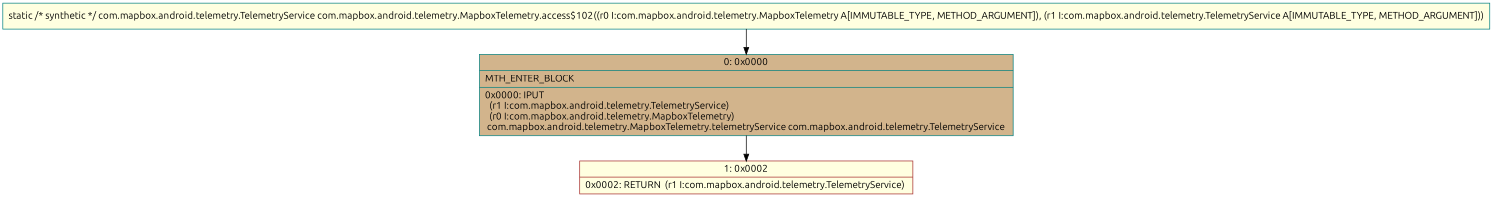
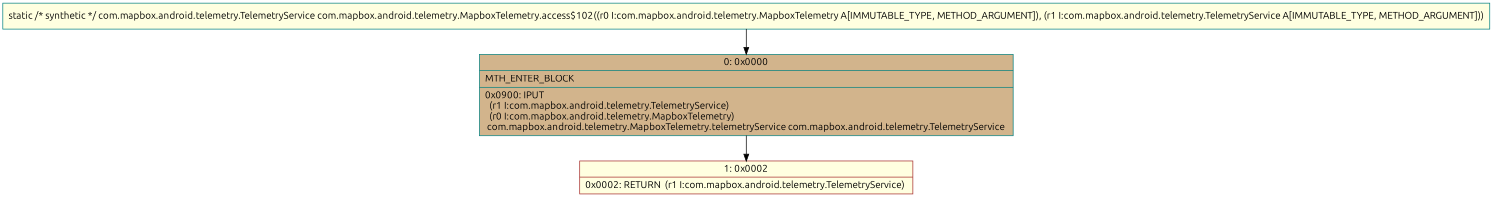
(517, 95) -> (517, 95)
